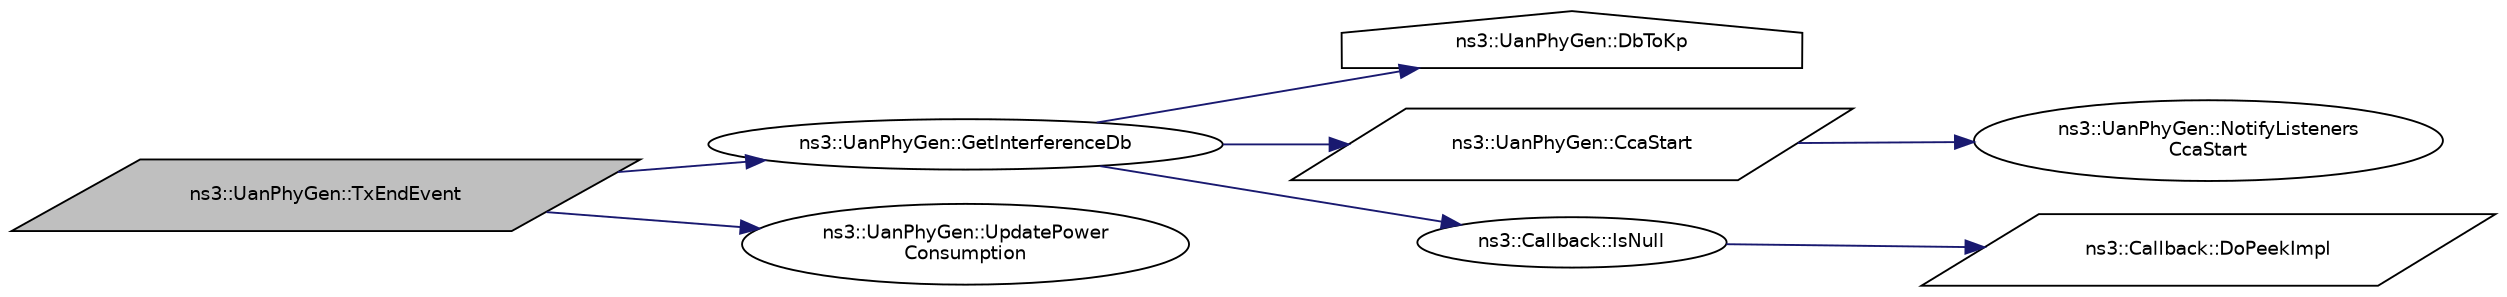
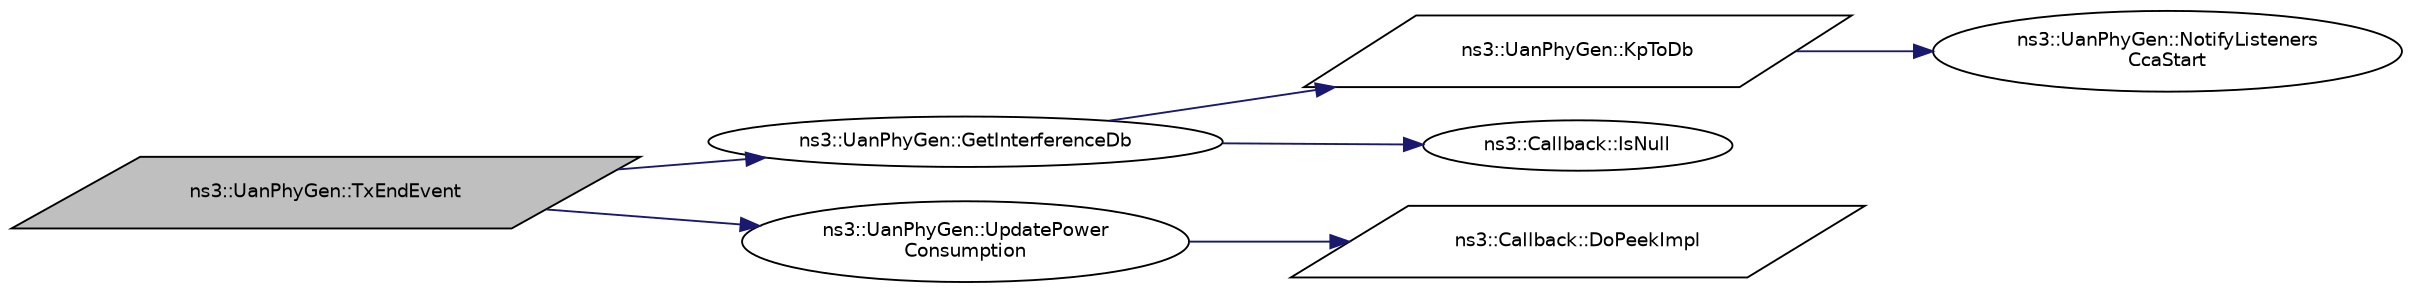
(1572, 43) -> none
(1572, 144) -> (1578, 51)
(1846, 246) -> (1260, 242)
